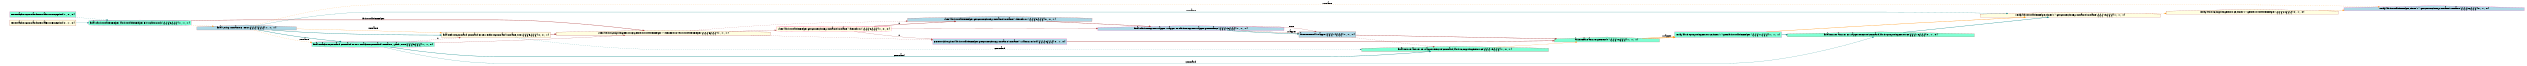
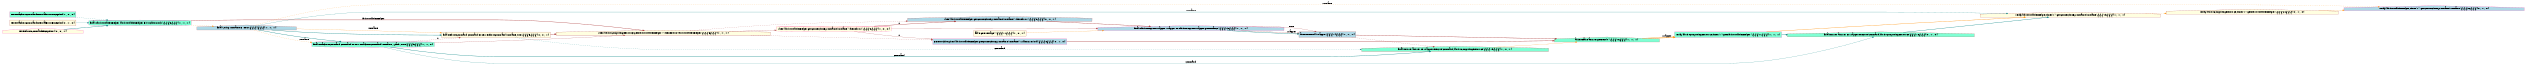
none -> (43, 31)
none -> (1000, 33)
